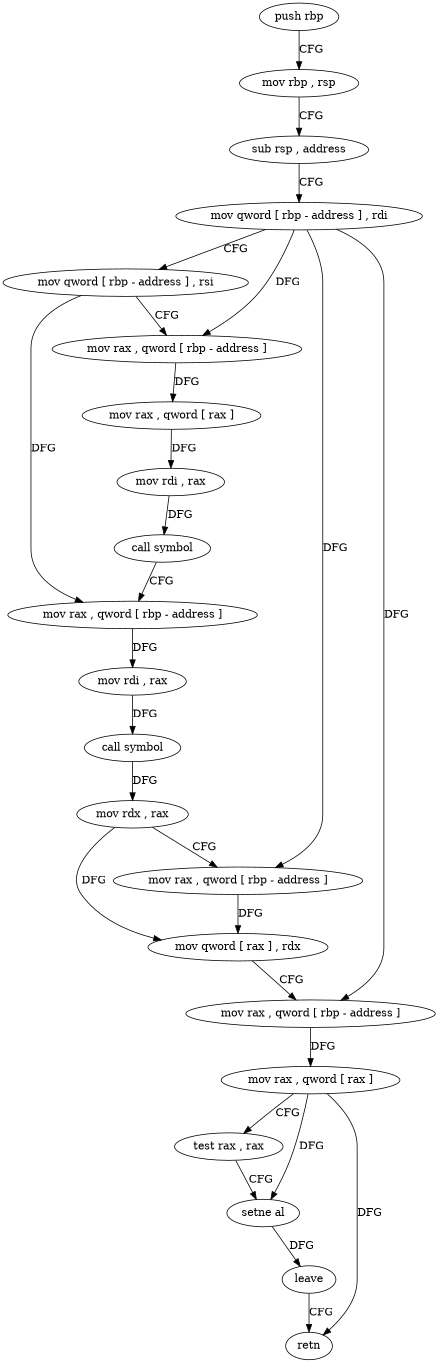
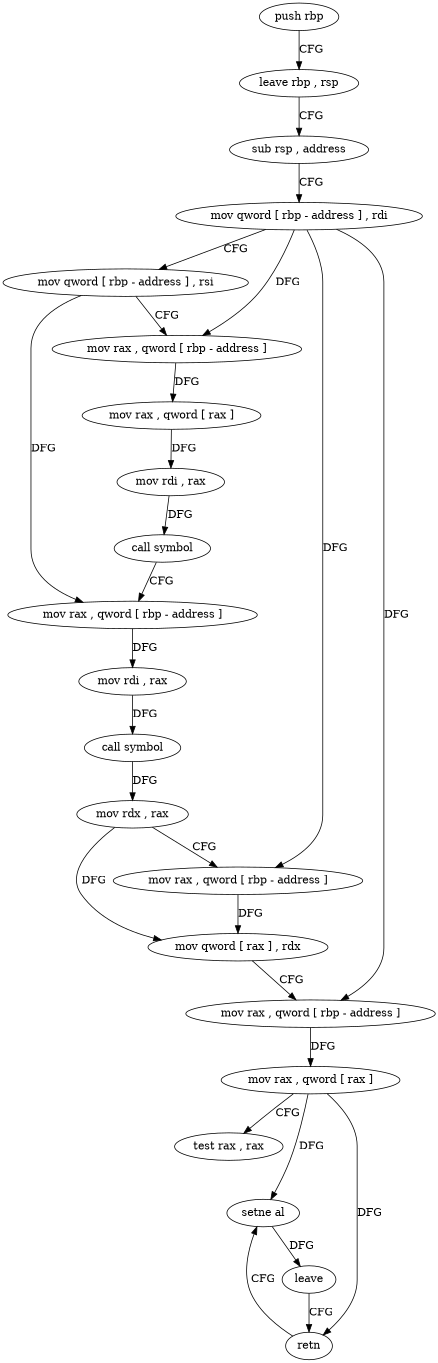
(299, 83) -> (299, 83)
(244, 1177) -> (251, 1293)
